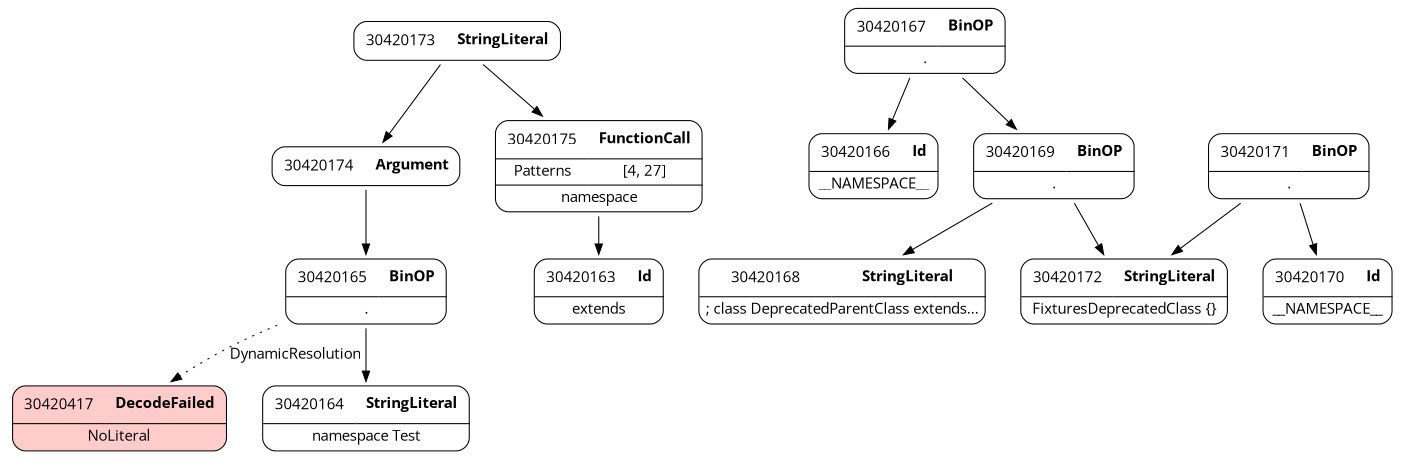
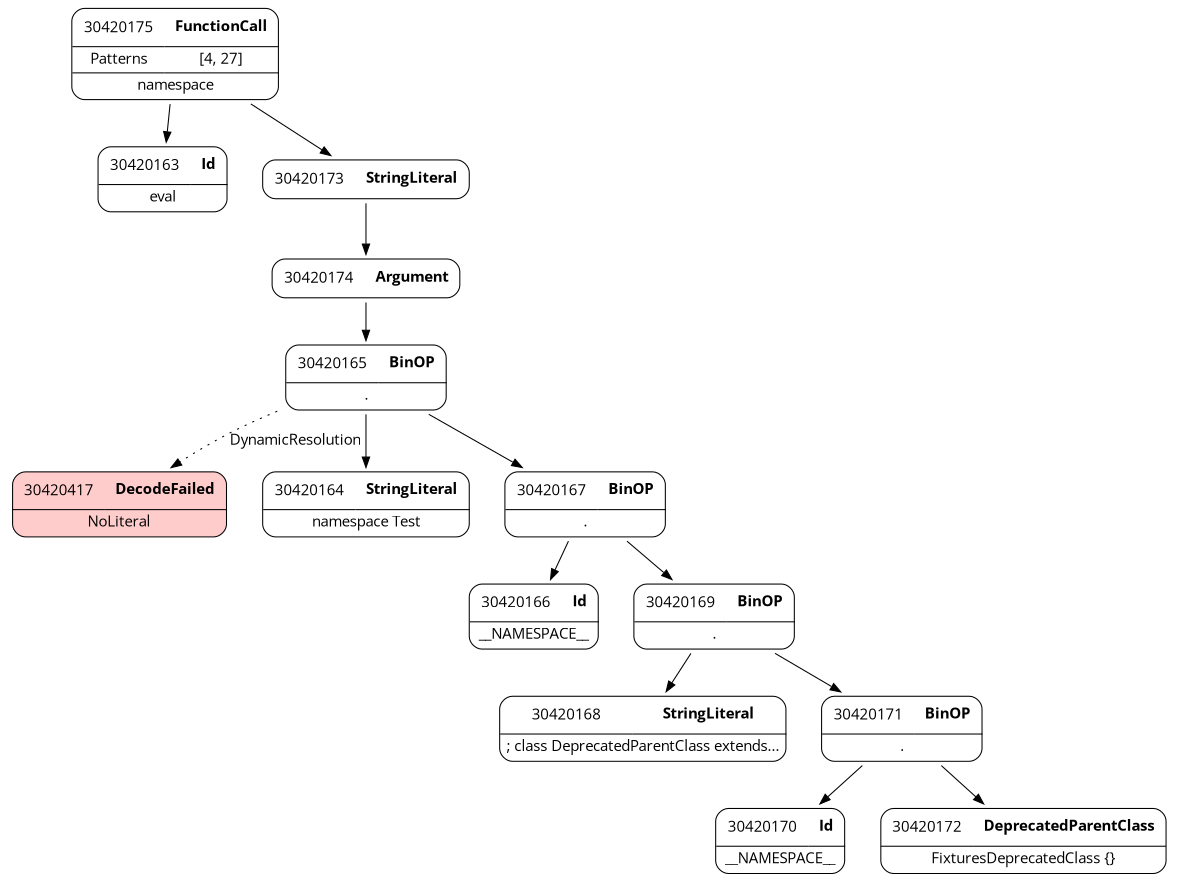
(509, 87) -> (286, 127)
(1086, 224) -> (803, 670)
(1170, 277) -> (1069, 826)
(599, 309) -> (163, 197)
none -> (471, 438)
